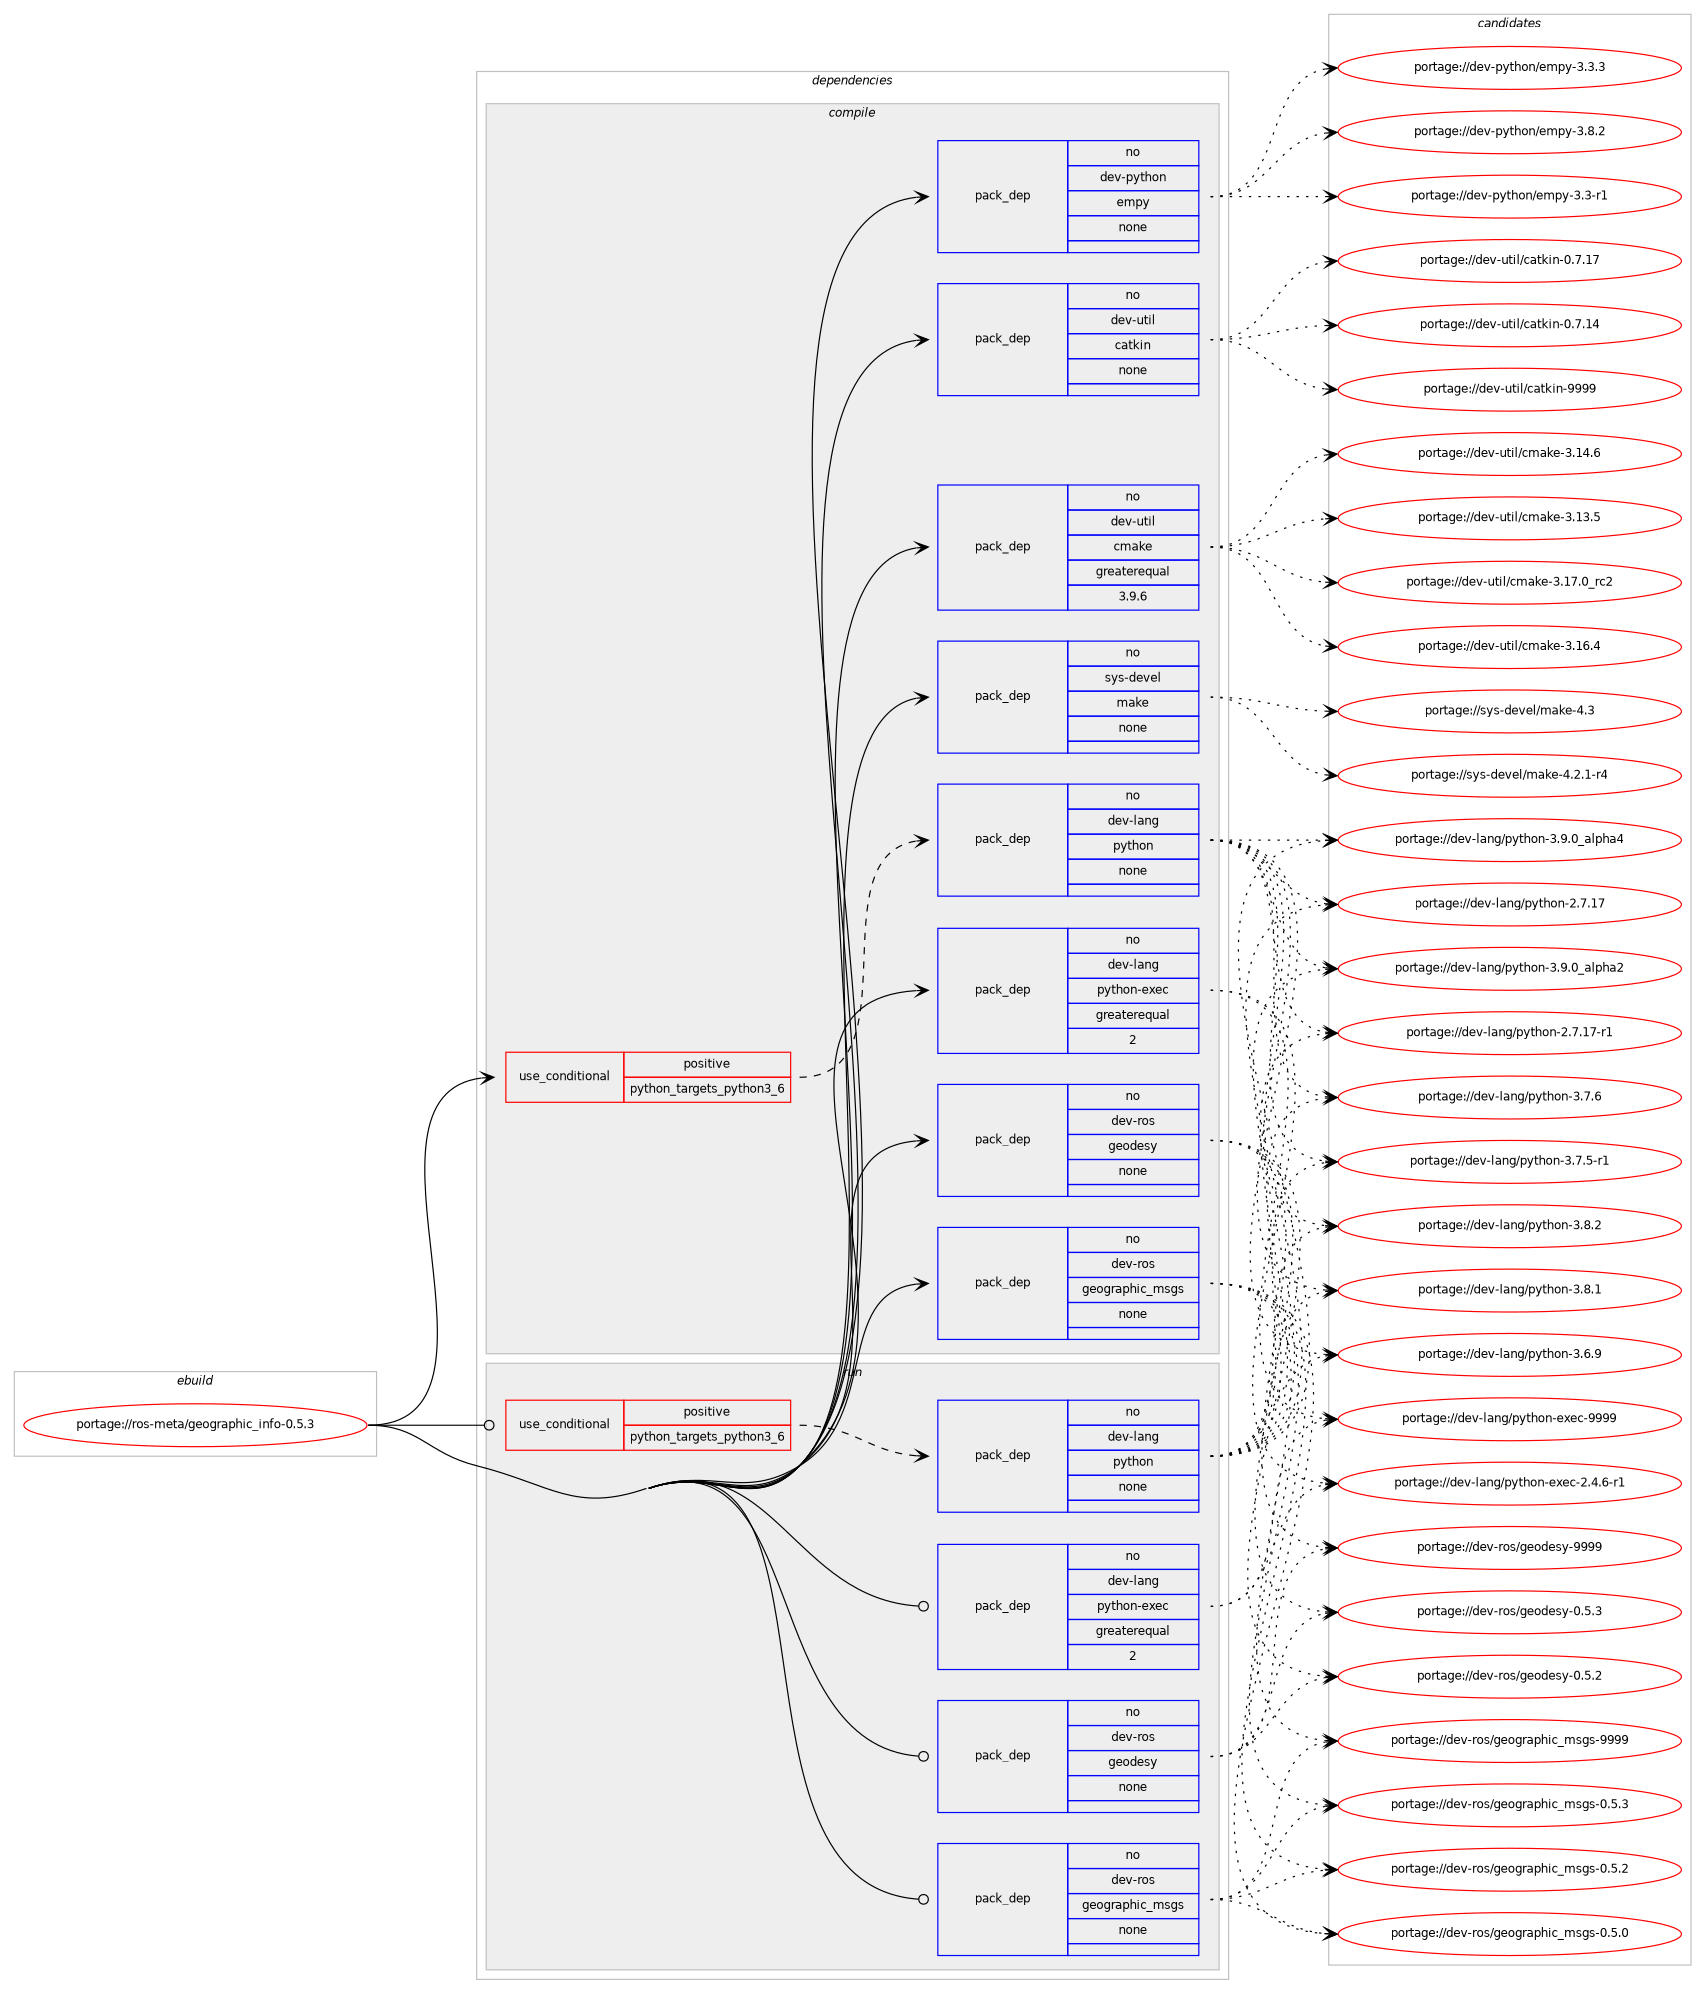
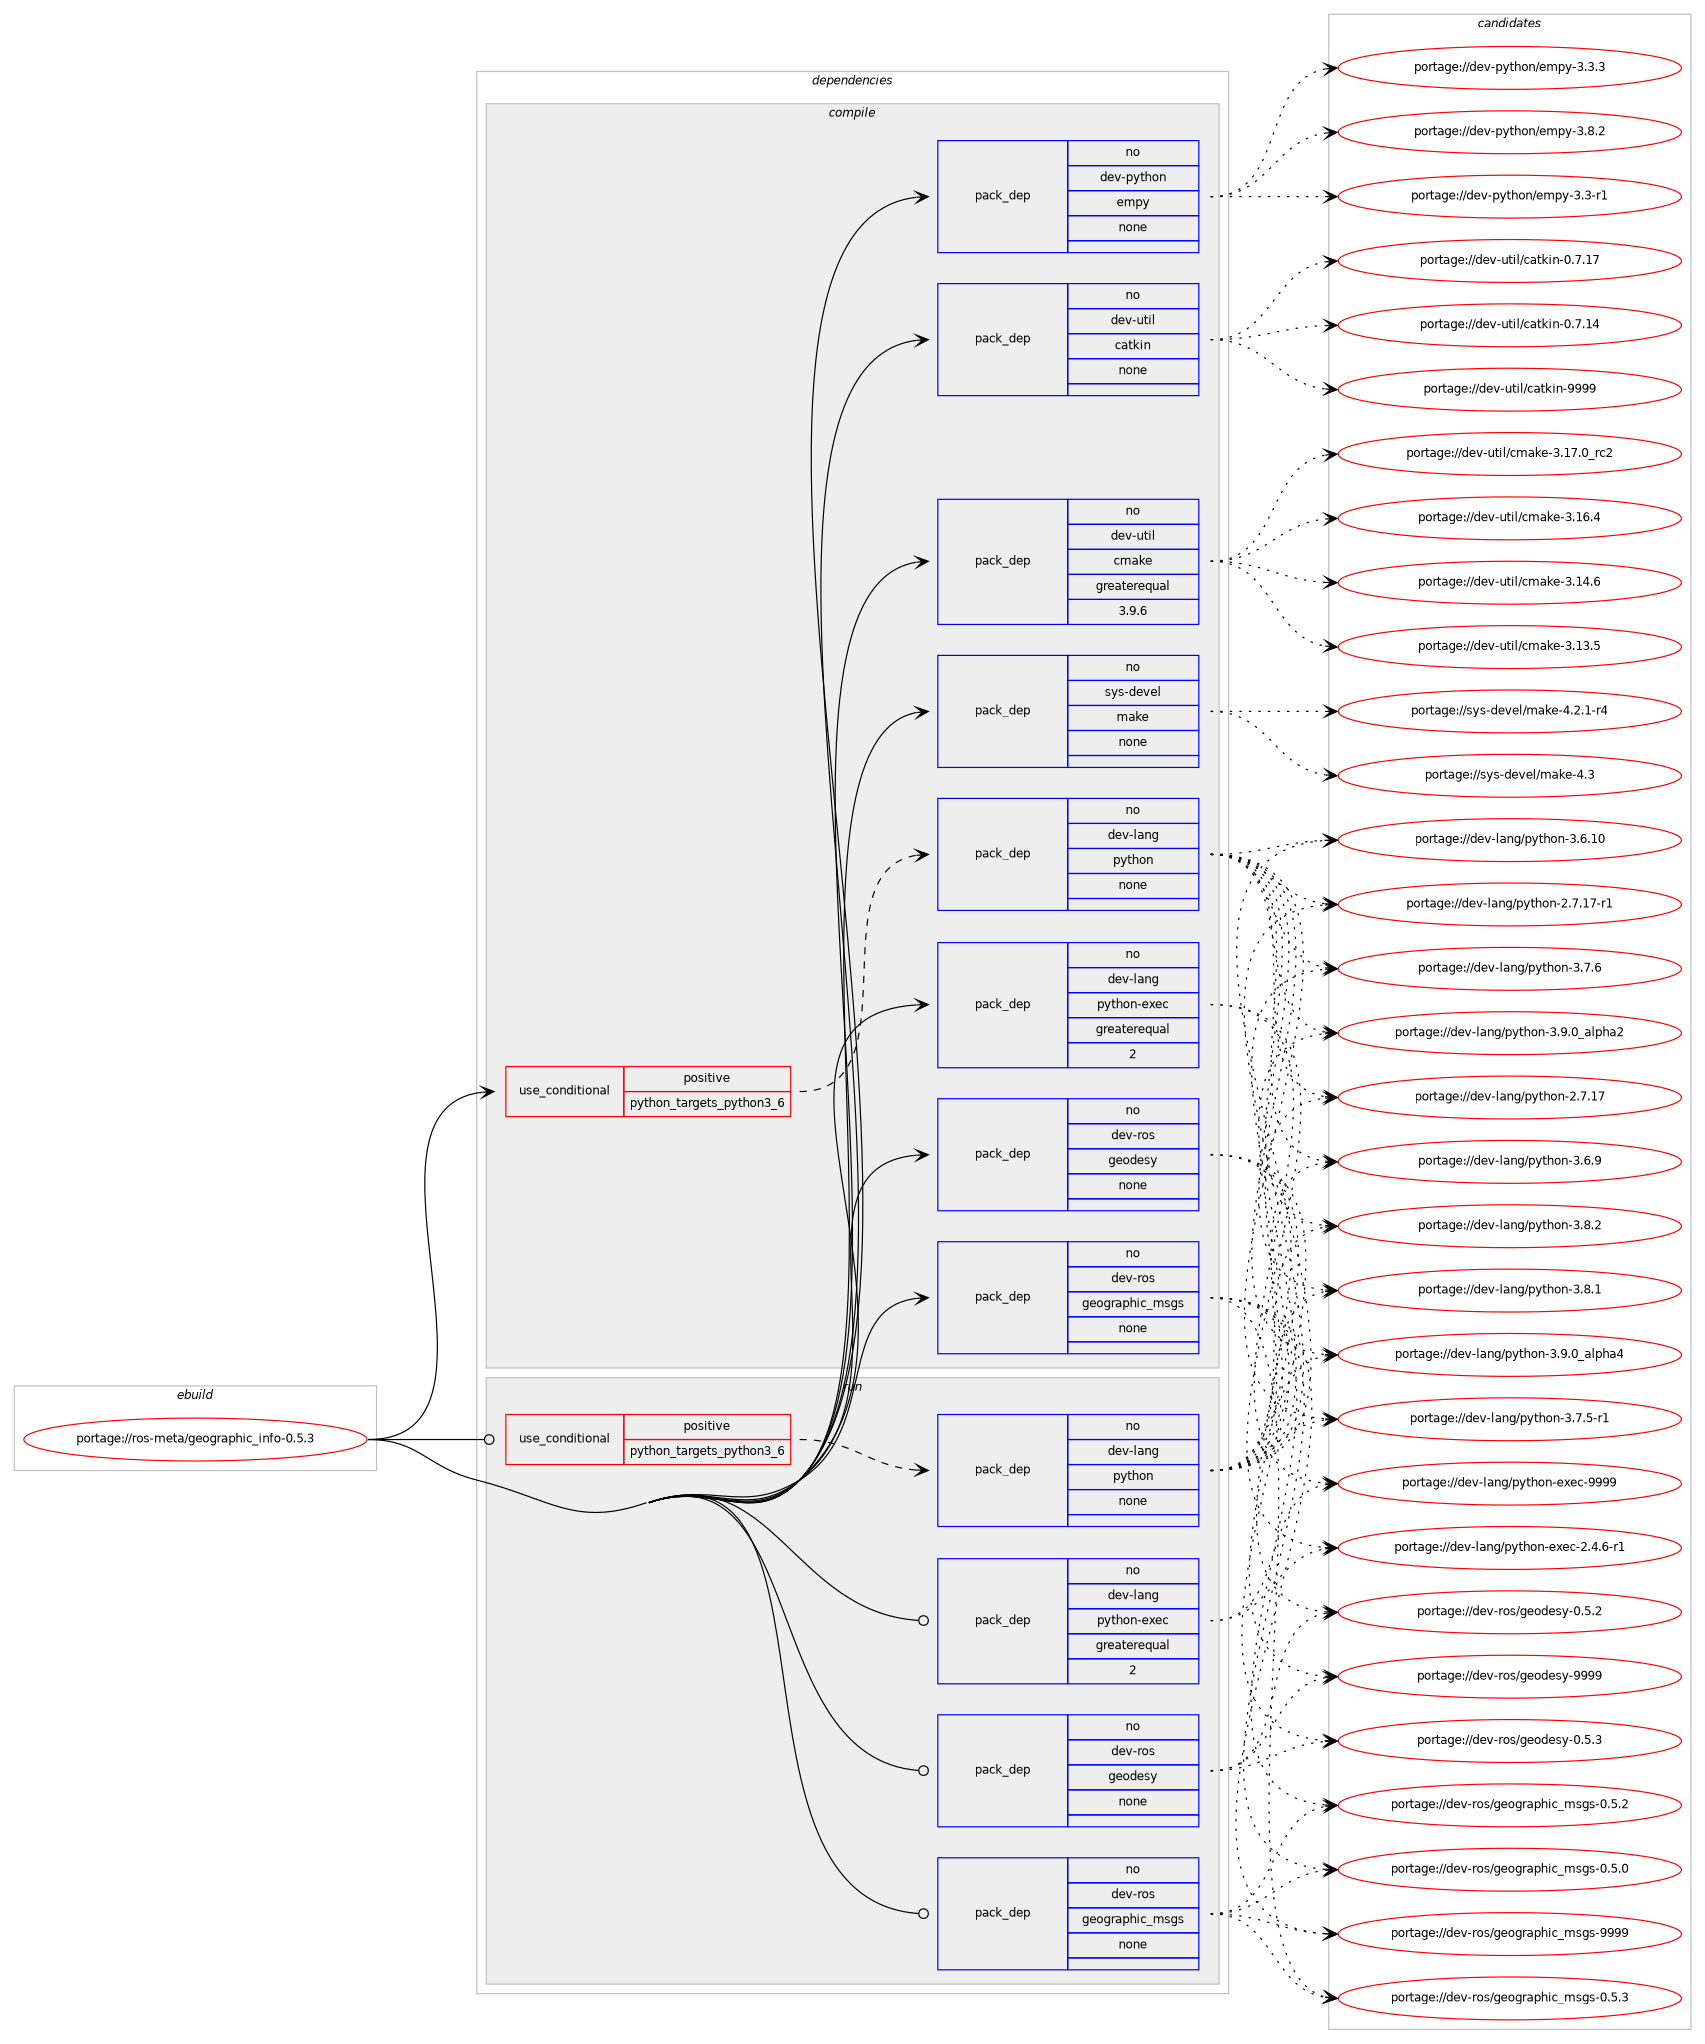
none -> (1510, 840)
